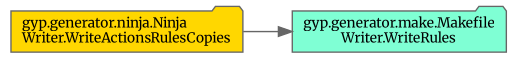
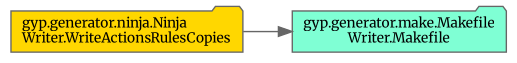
(399, 32) -> (399, 32)
